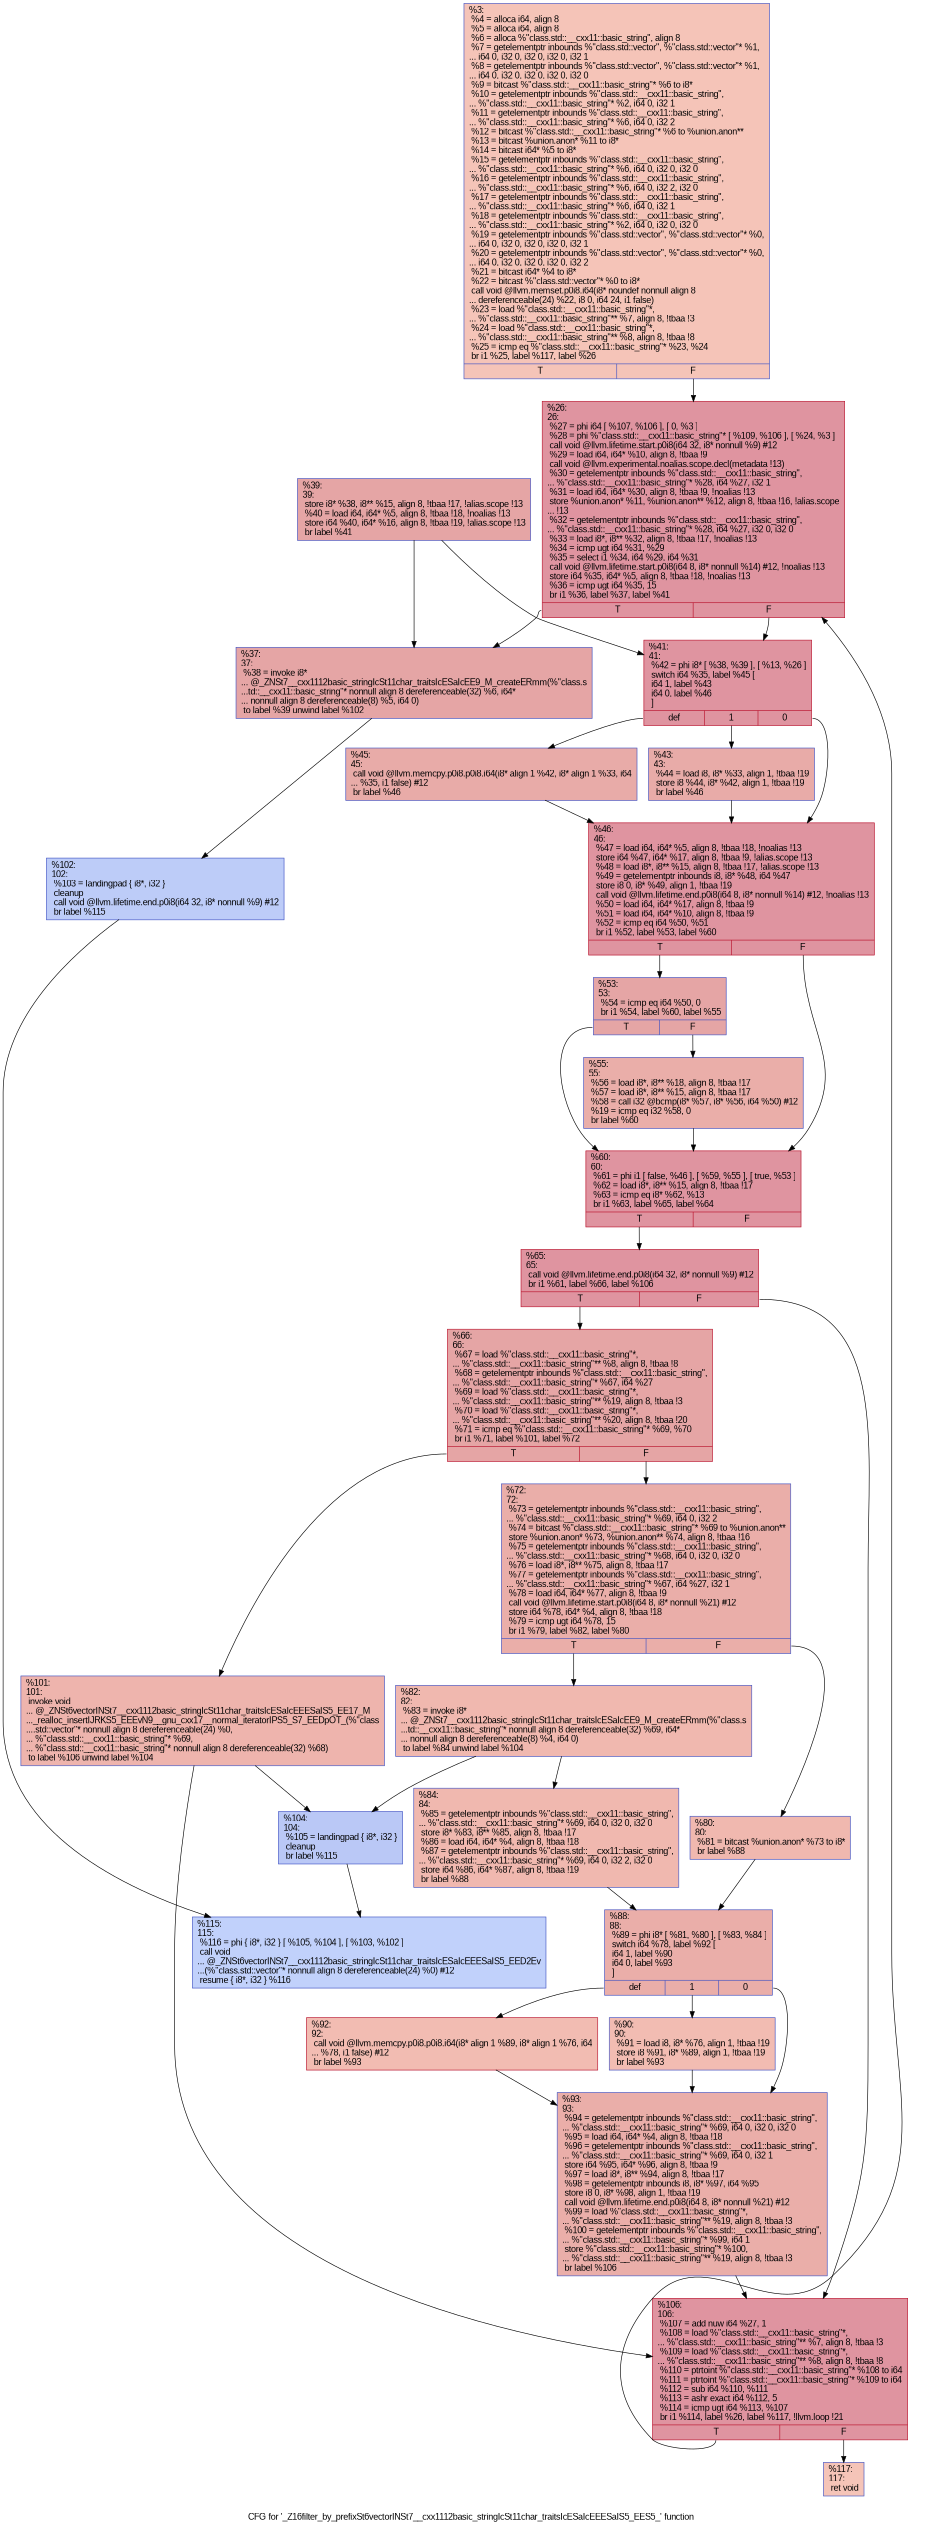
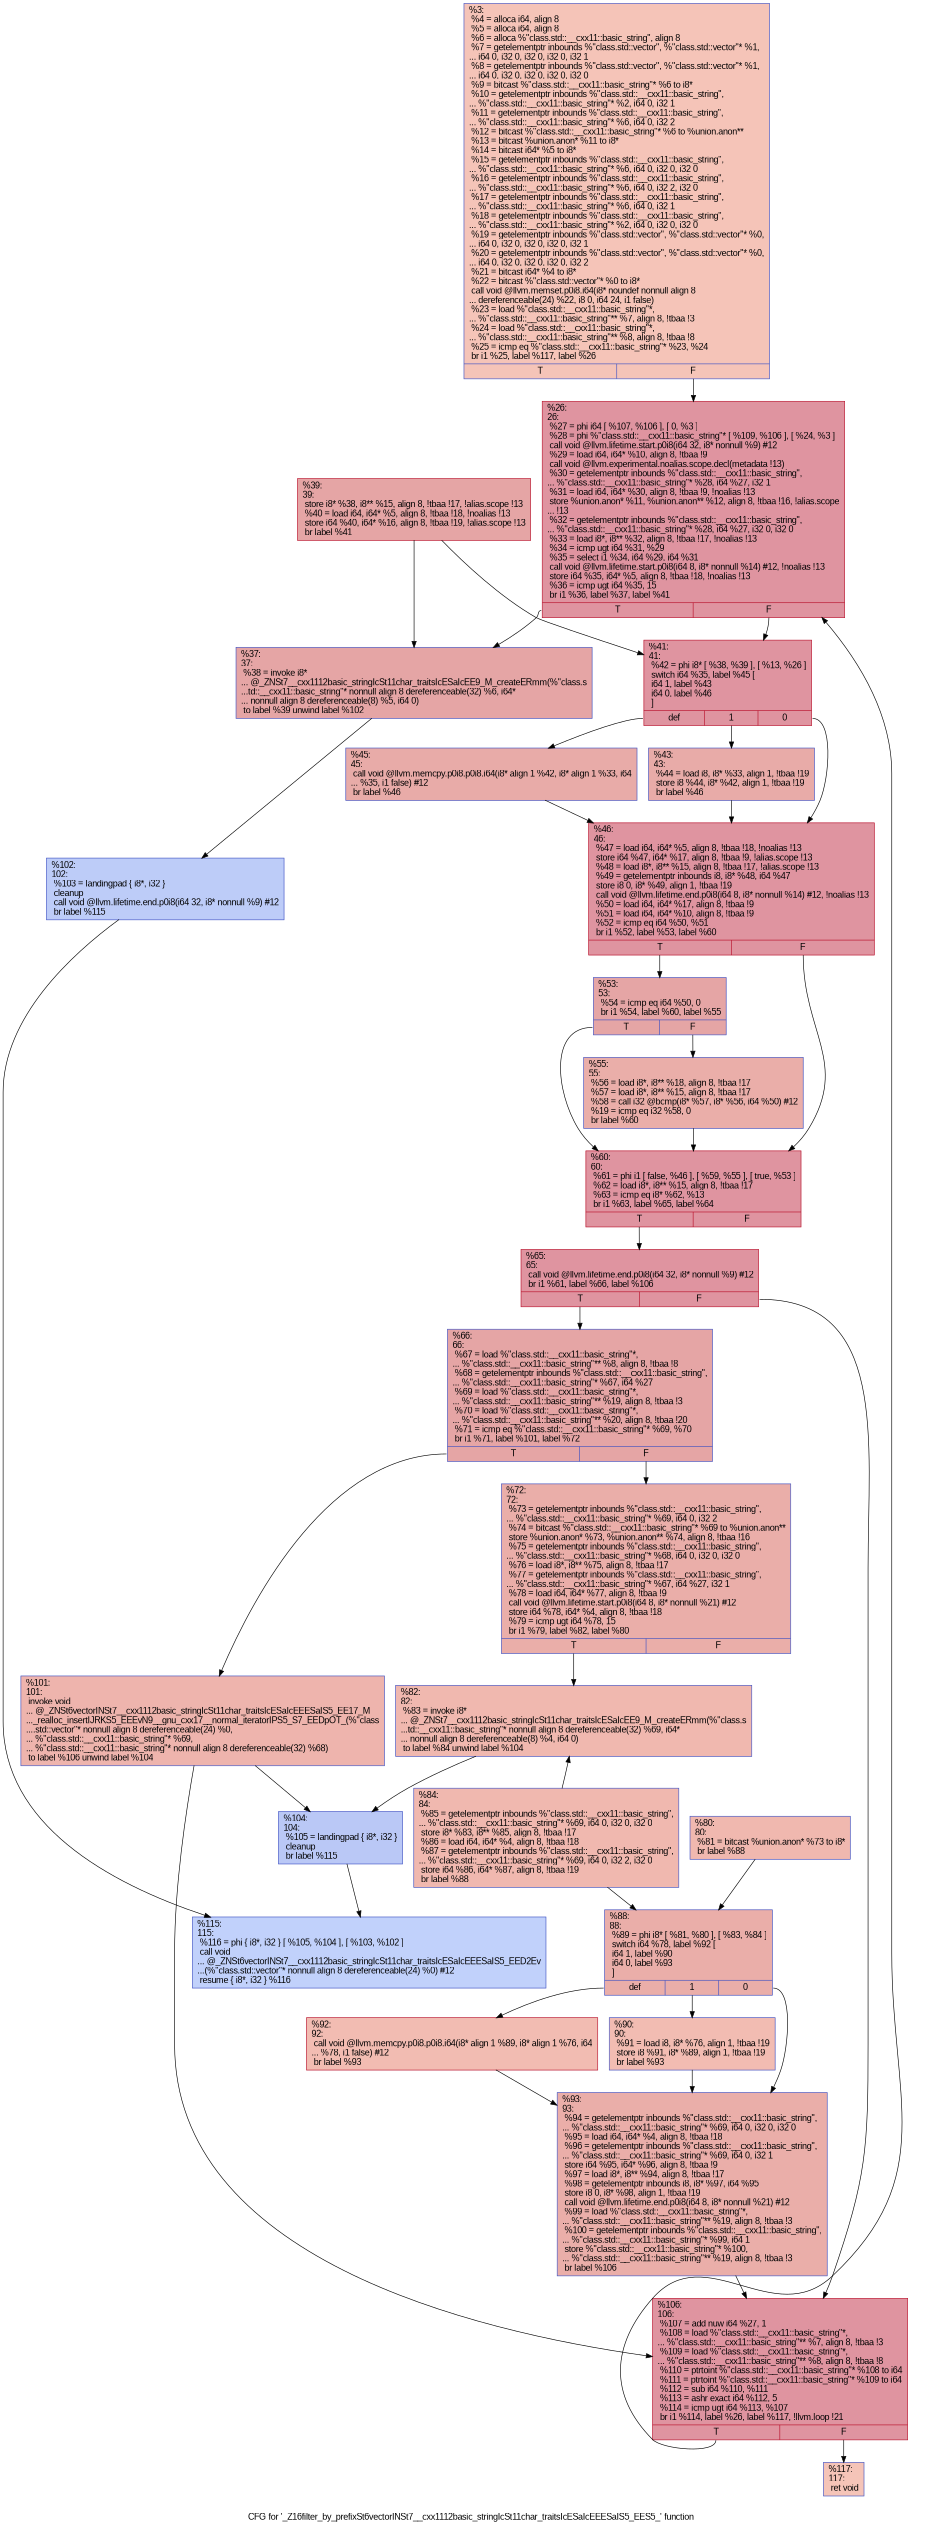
(414, 509) -> (414, 509)
(580, 1395) -> (580, 1395)
(818, 1722) -> none
(558, 1769) -> (565, 1775)
